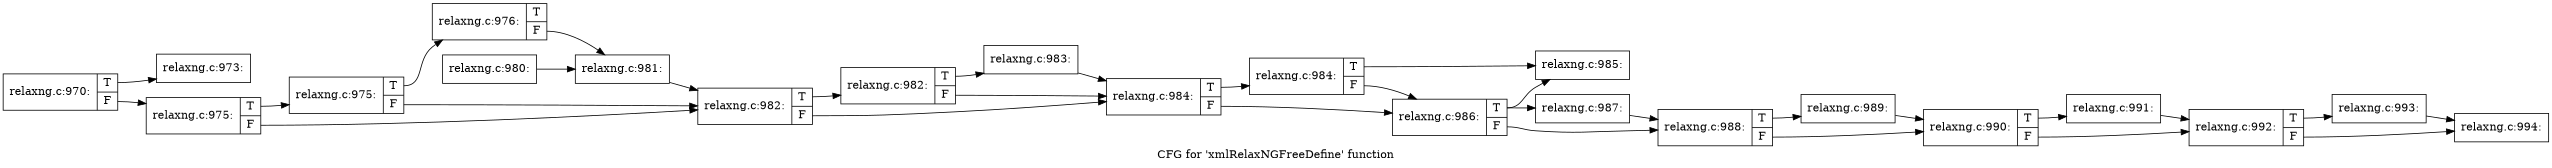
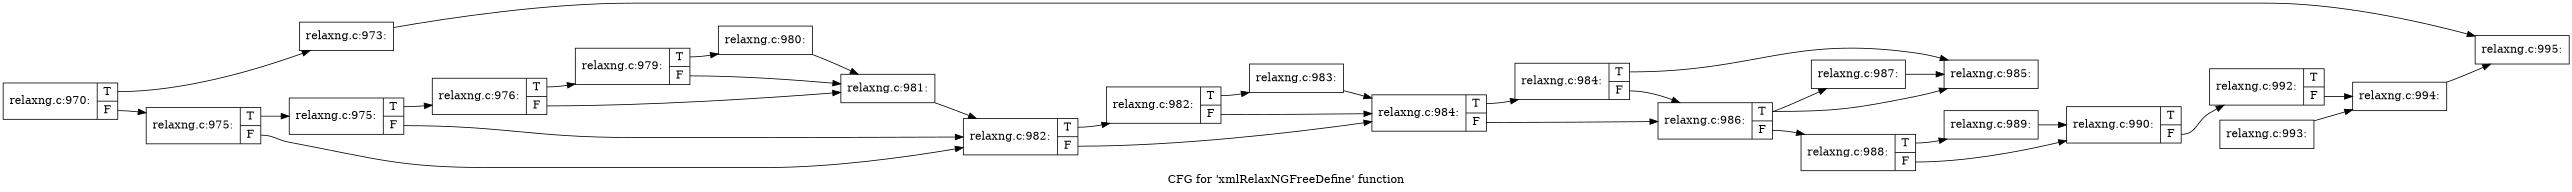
none -> (2522, 50)
none -> (633, 66)
(2114, 109) -> none
(1640, 117) -> (1921, 74)
(2314, 118) -> none
